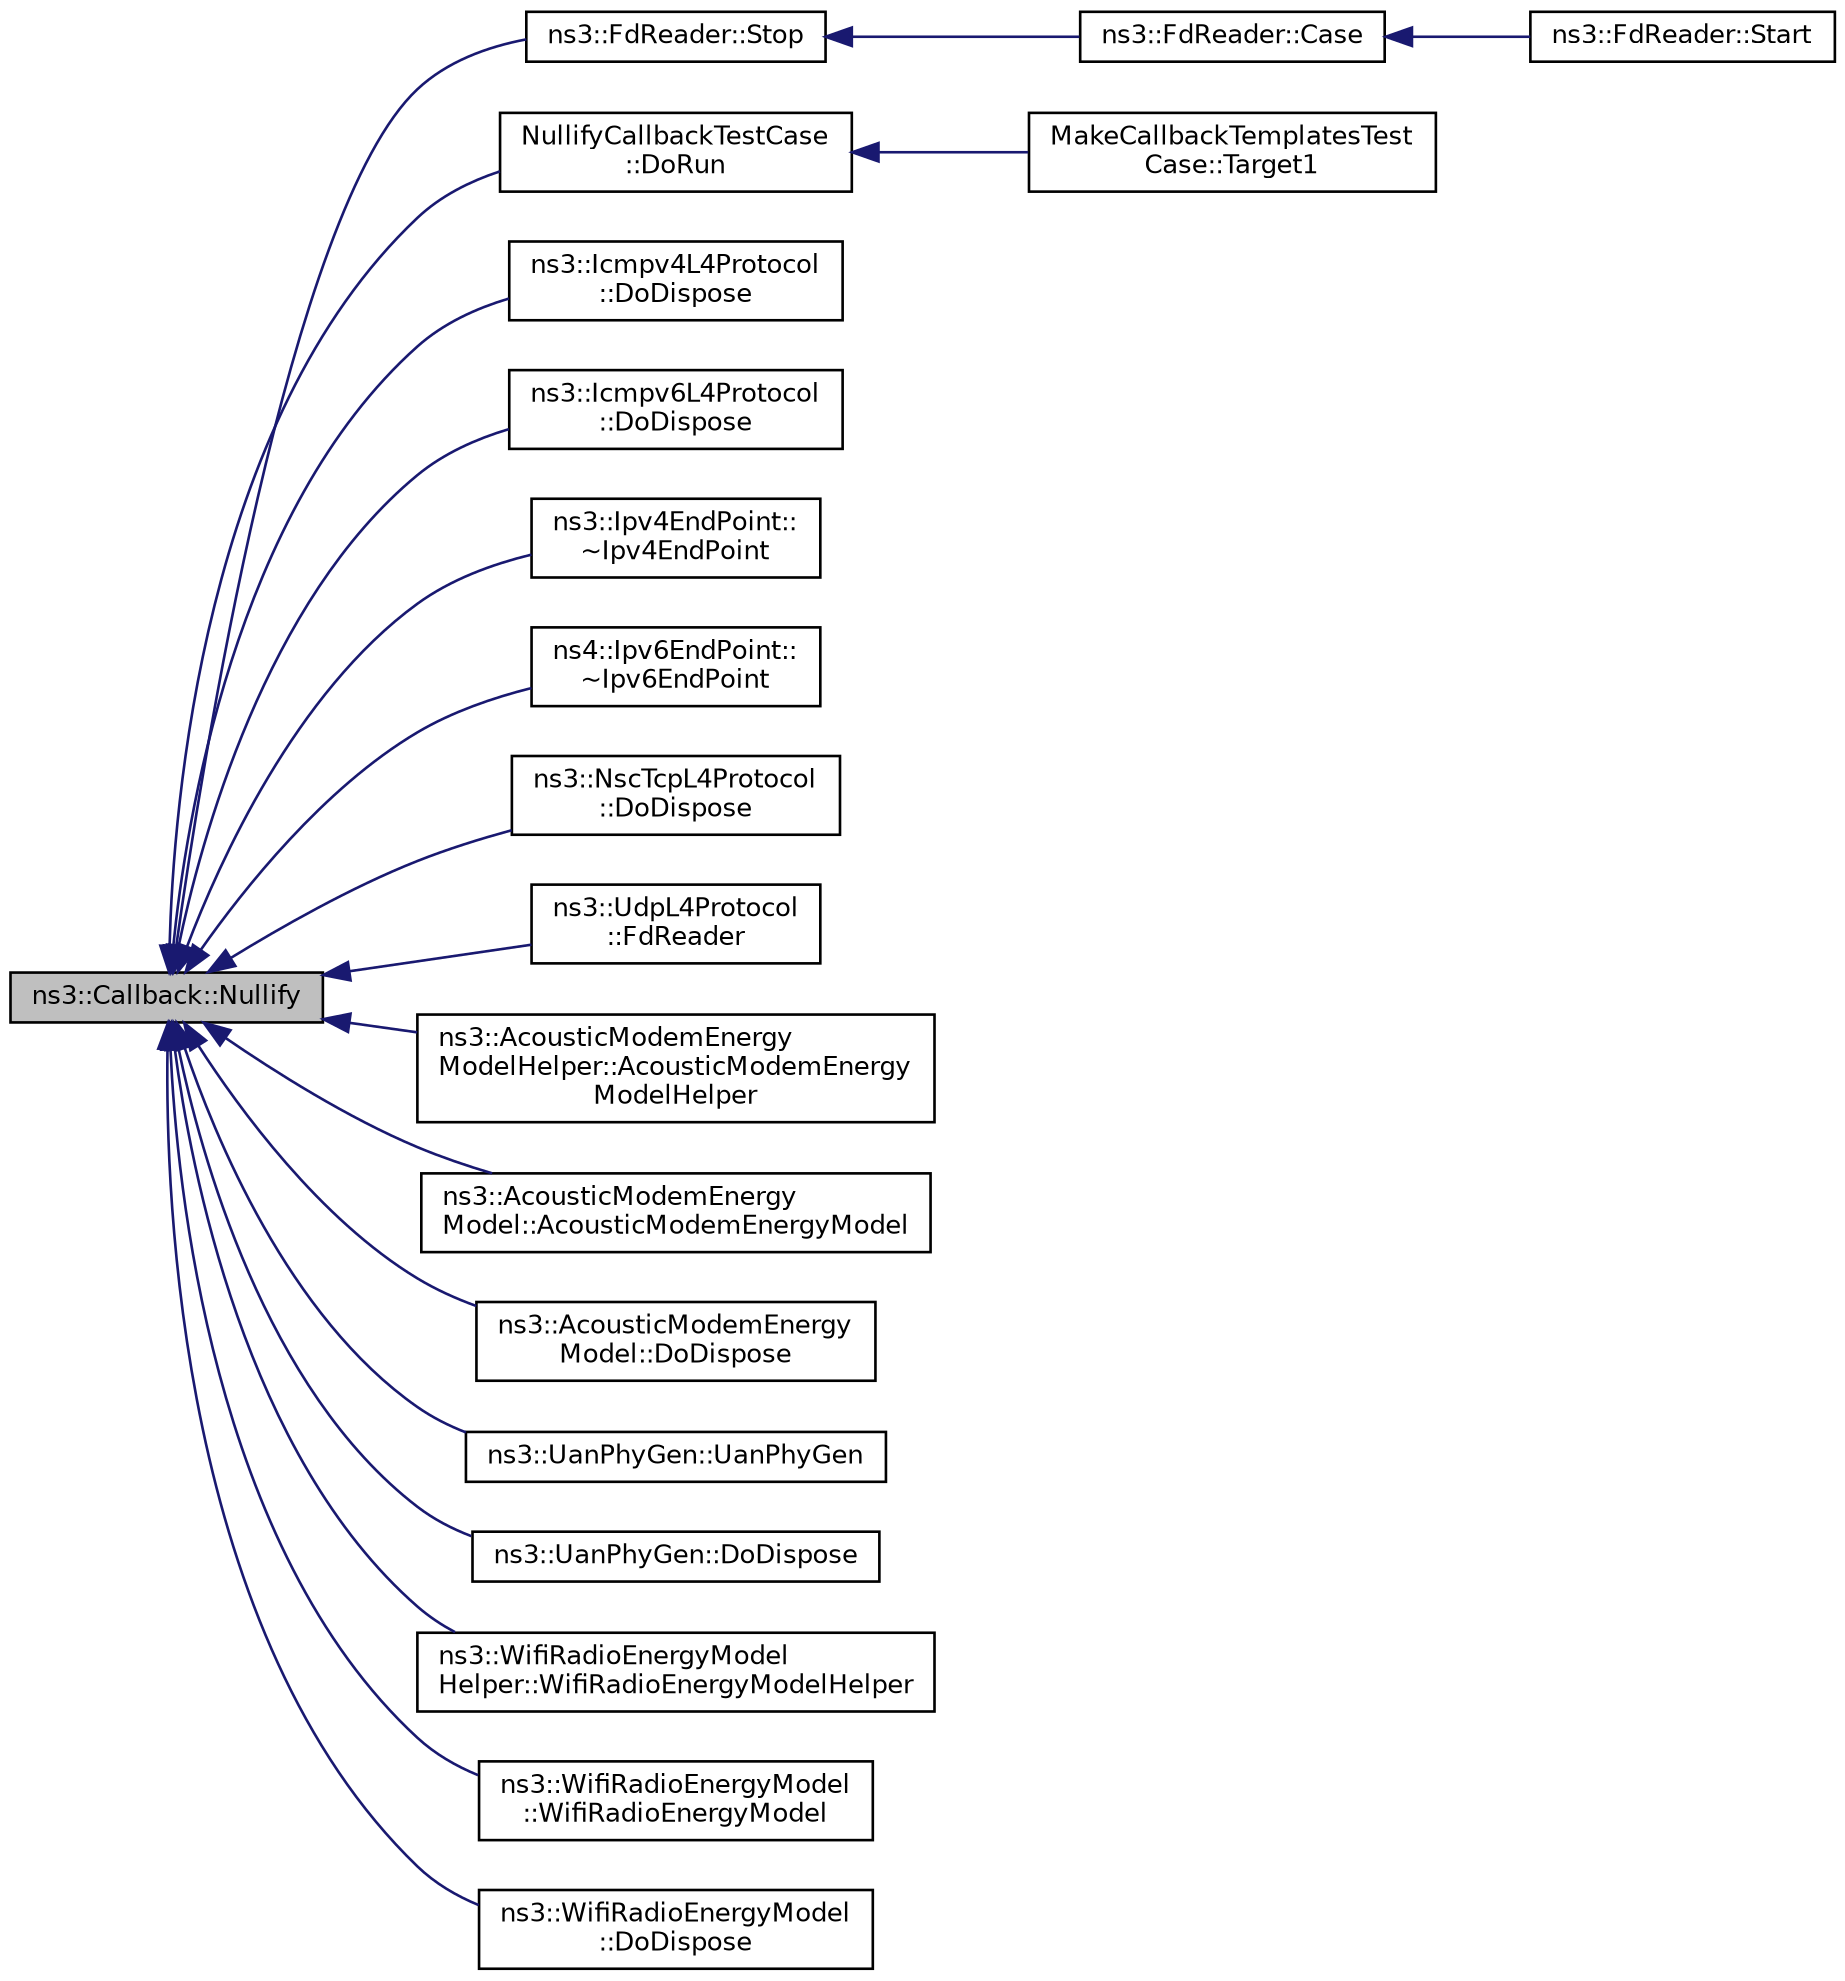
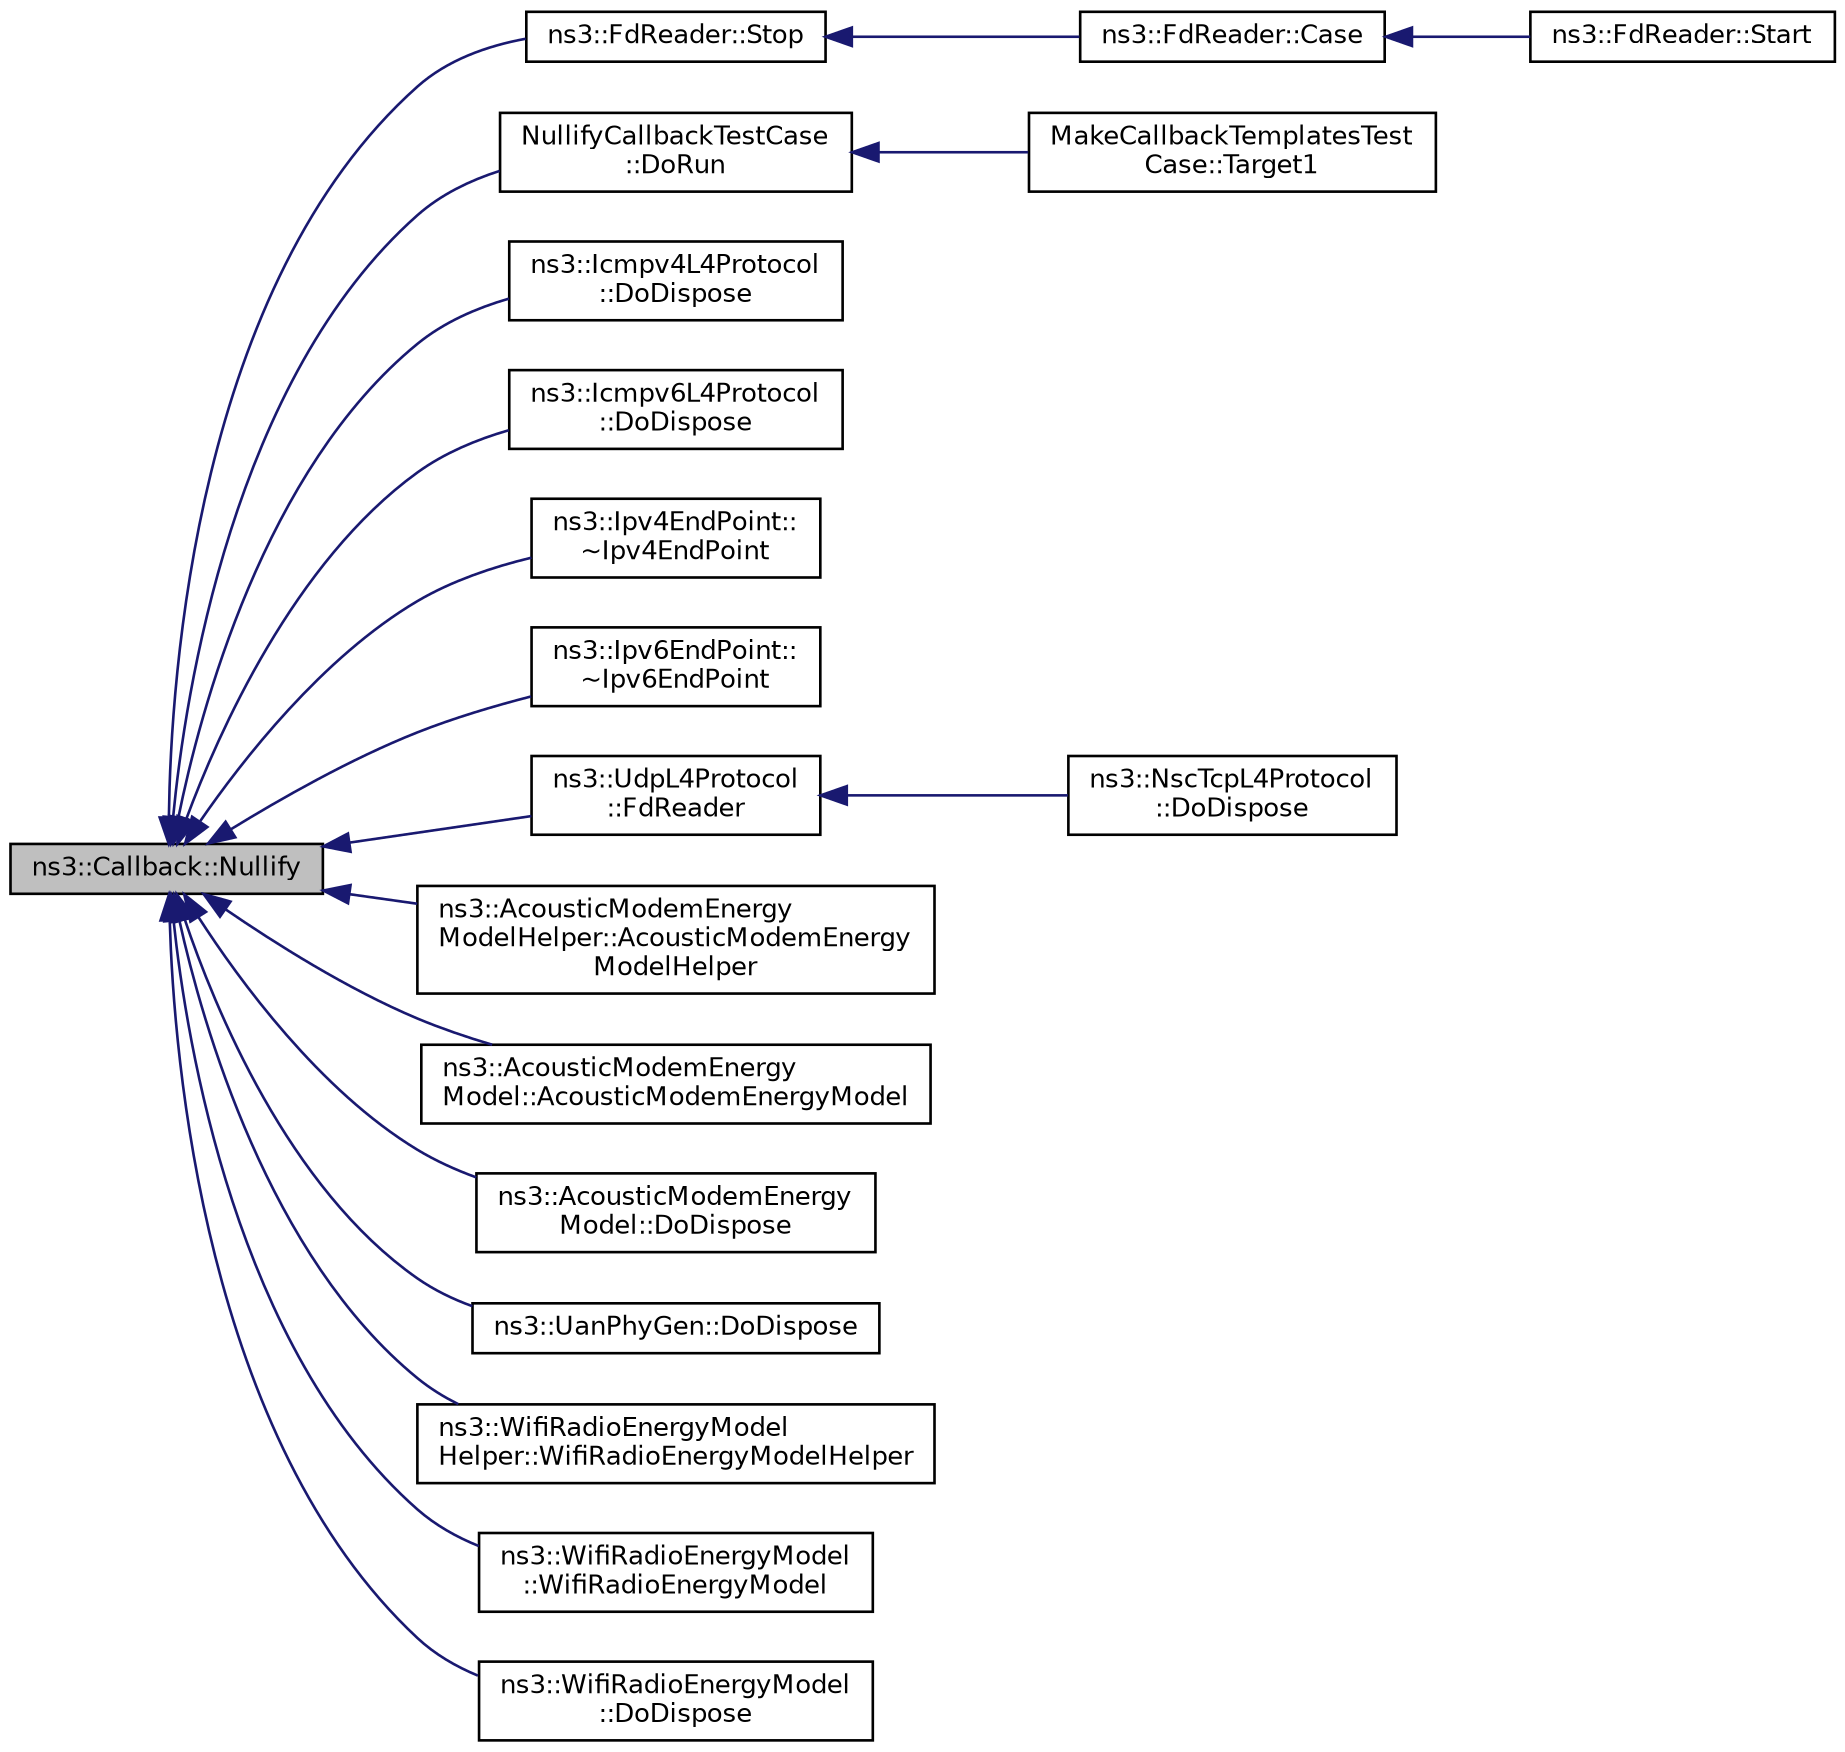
(676, 667) -> (676, 667)
(366, 883) -> (957, 795)
(676, 1457) -> none
